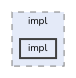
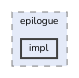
(38, 22) -> (40, 22)
